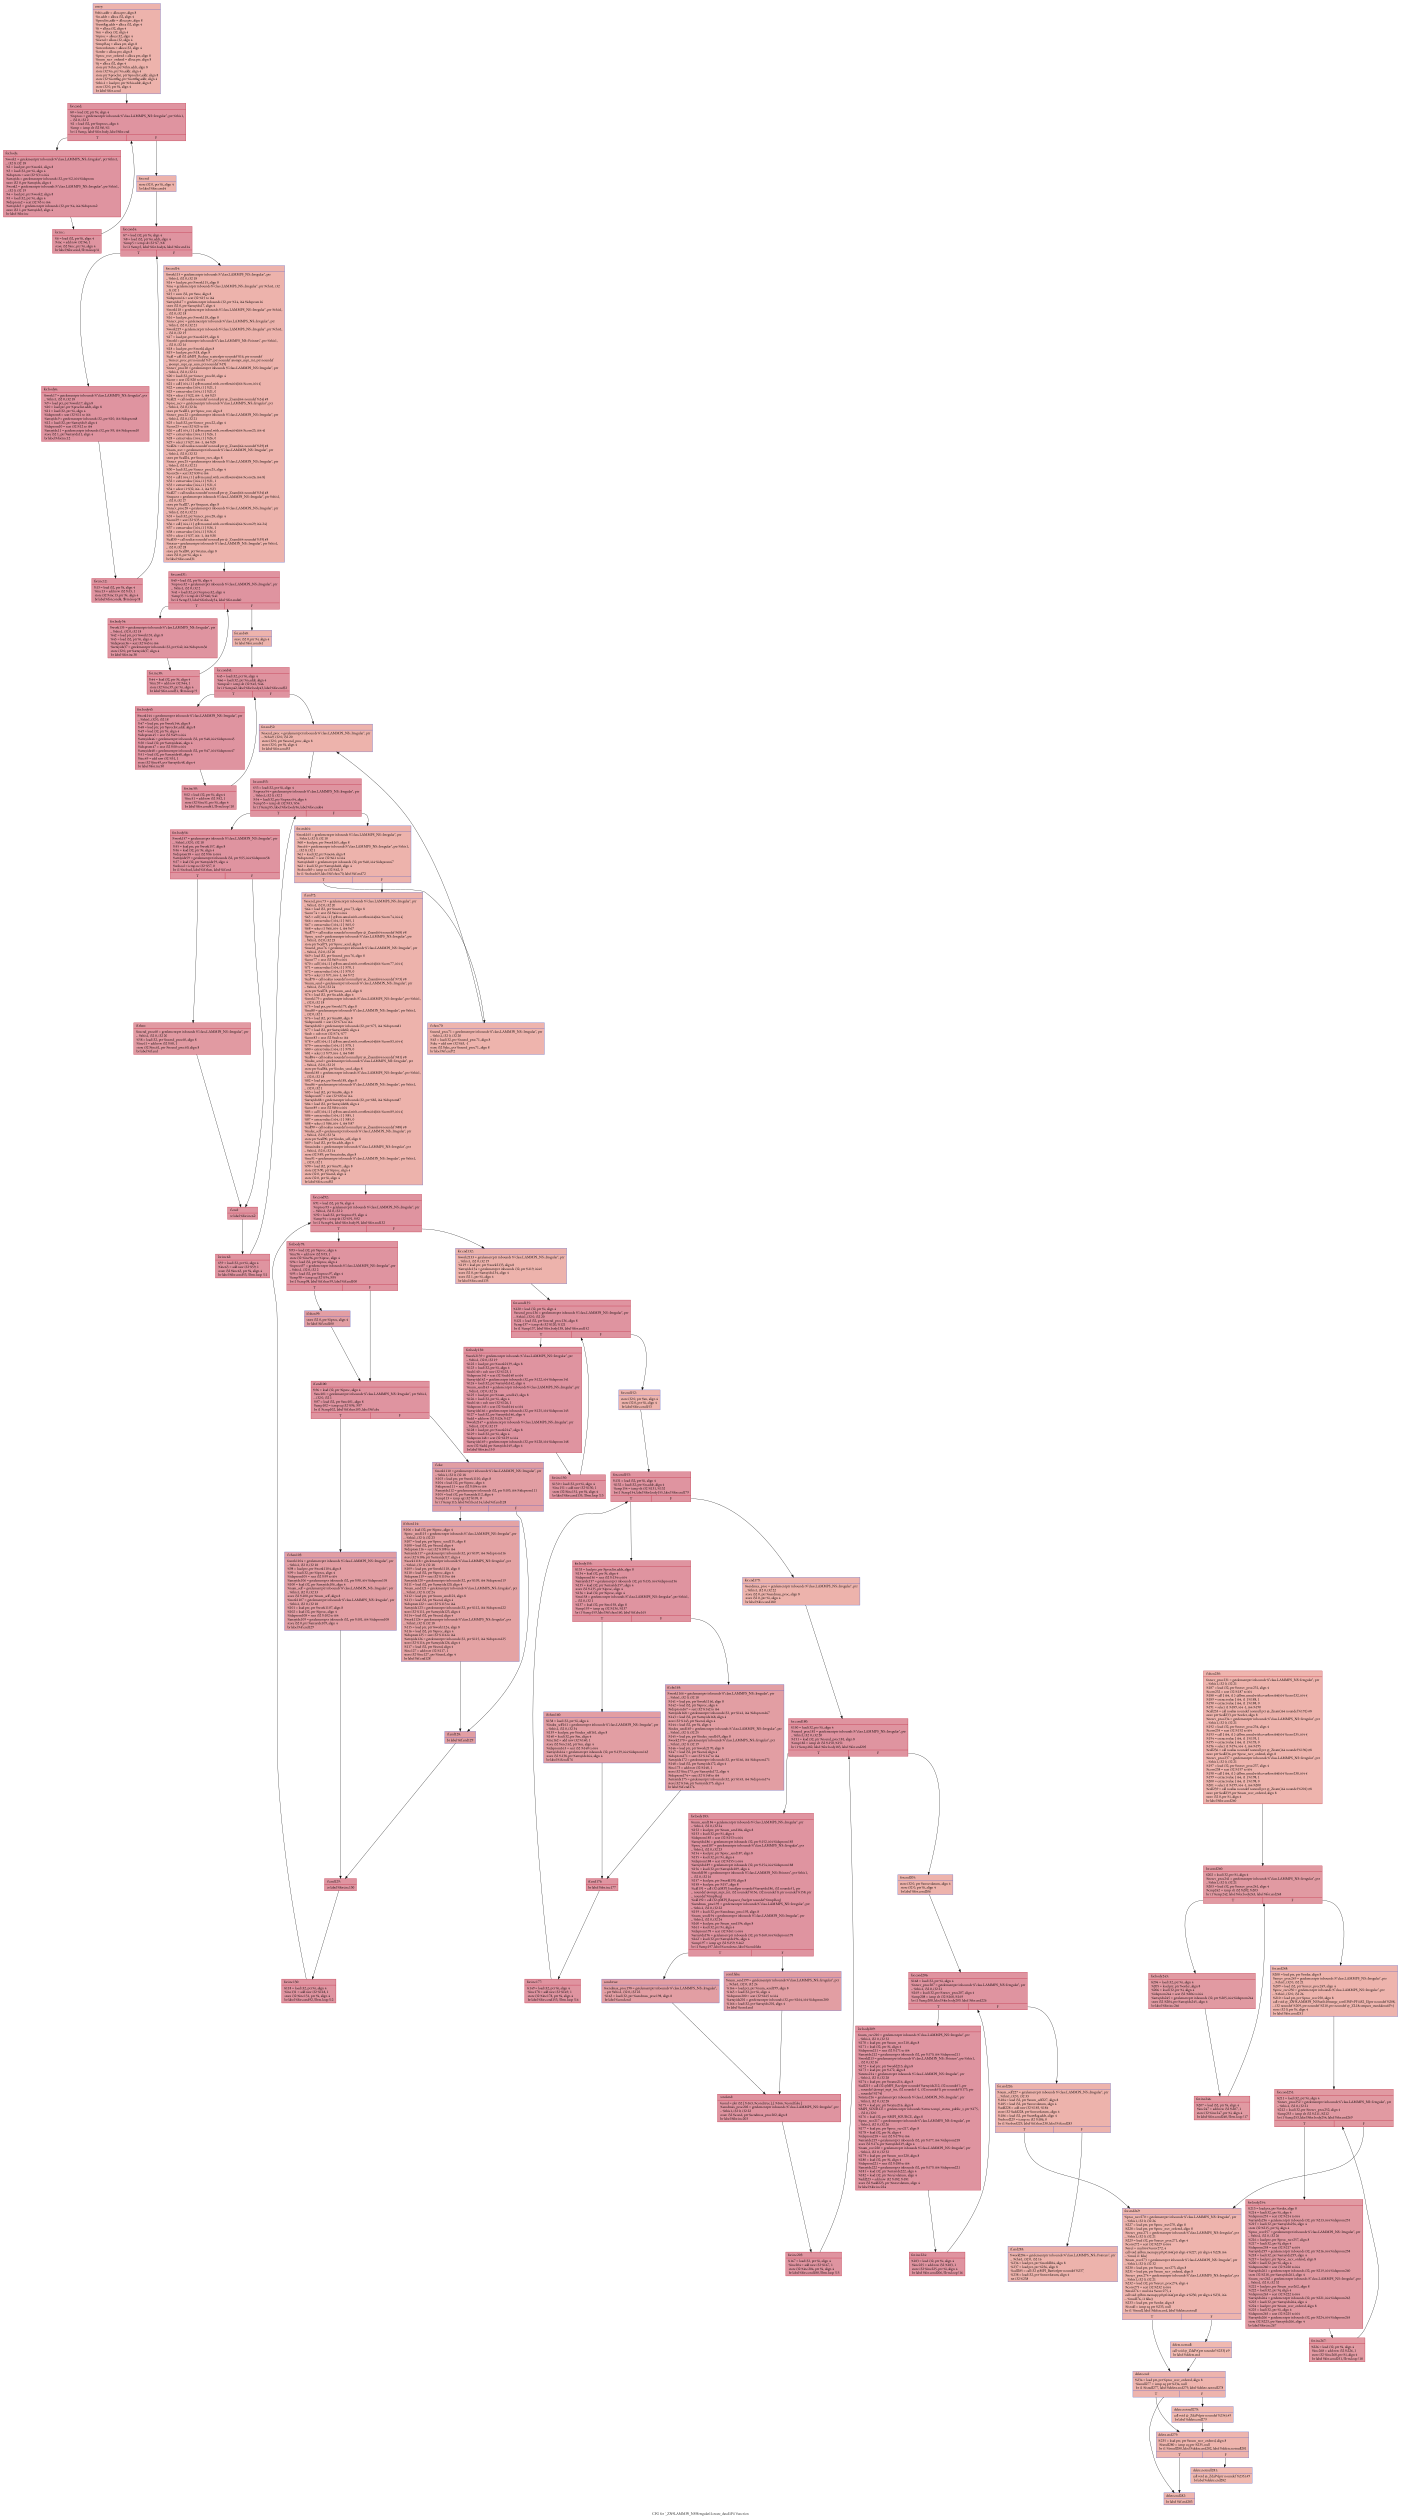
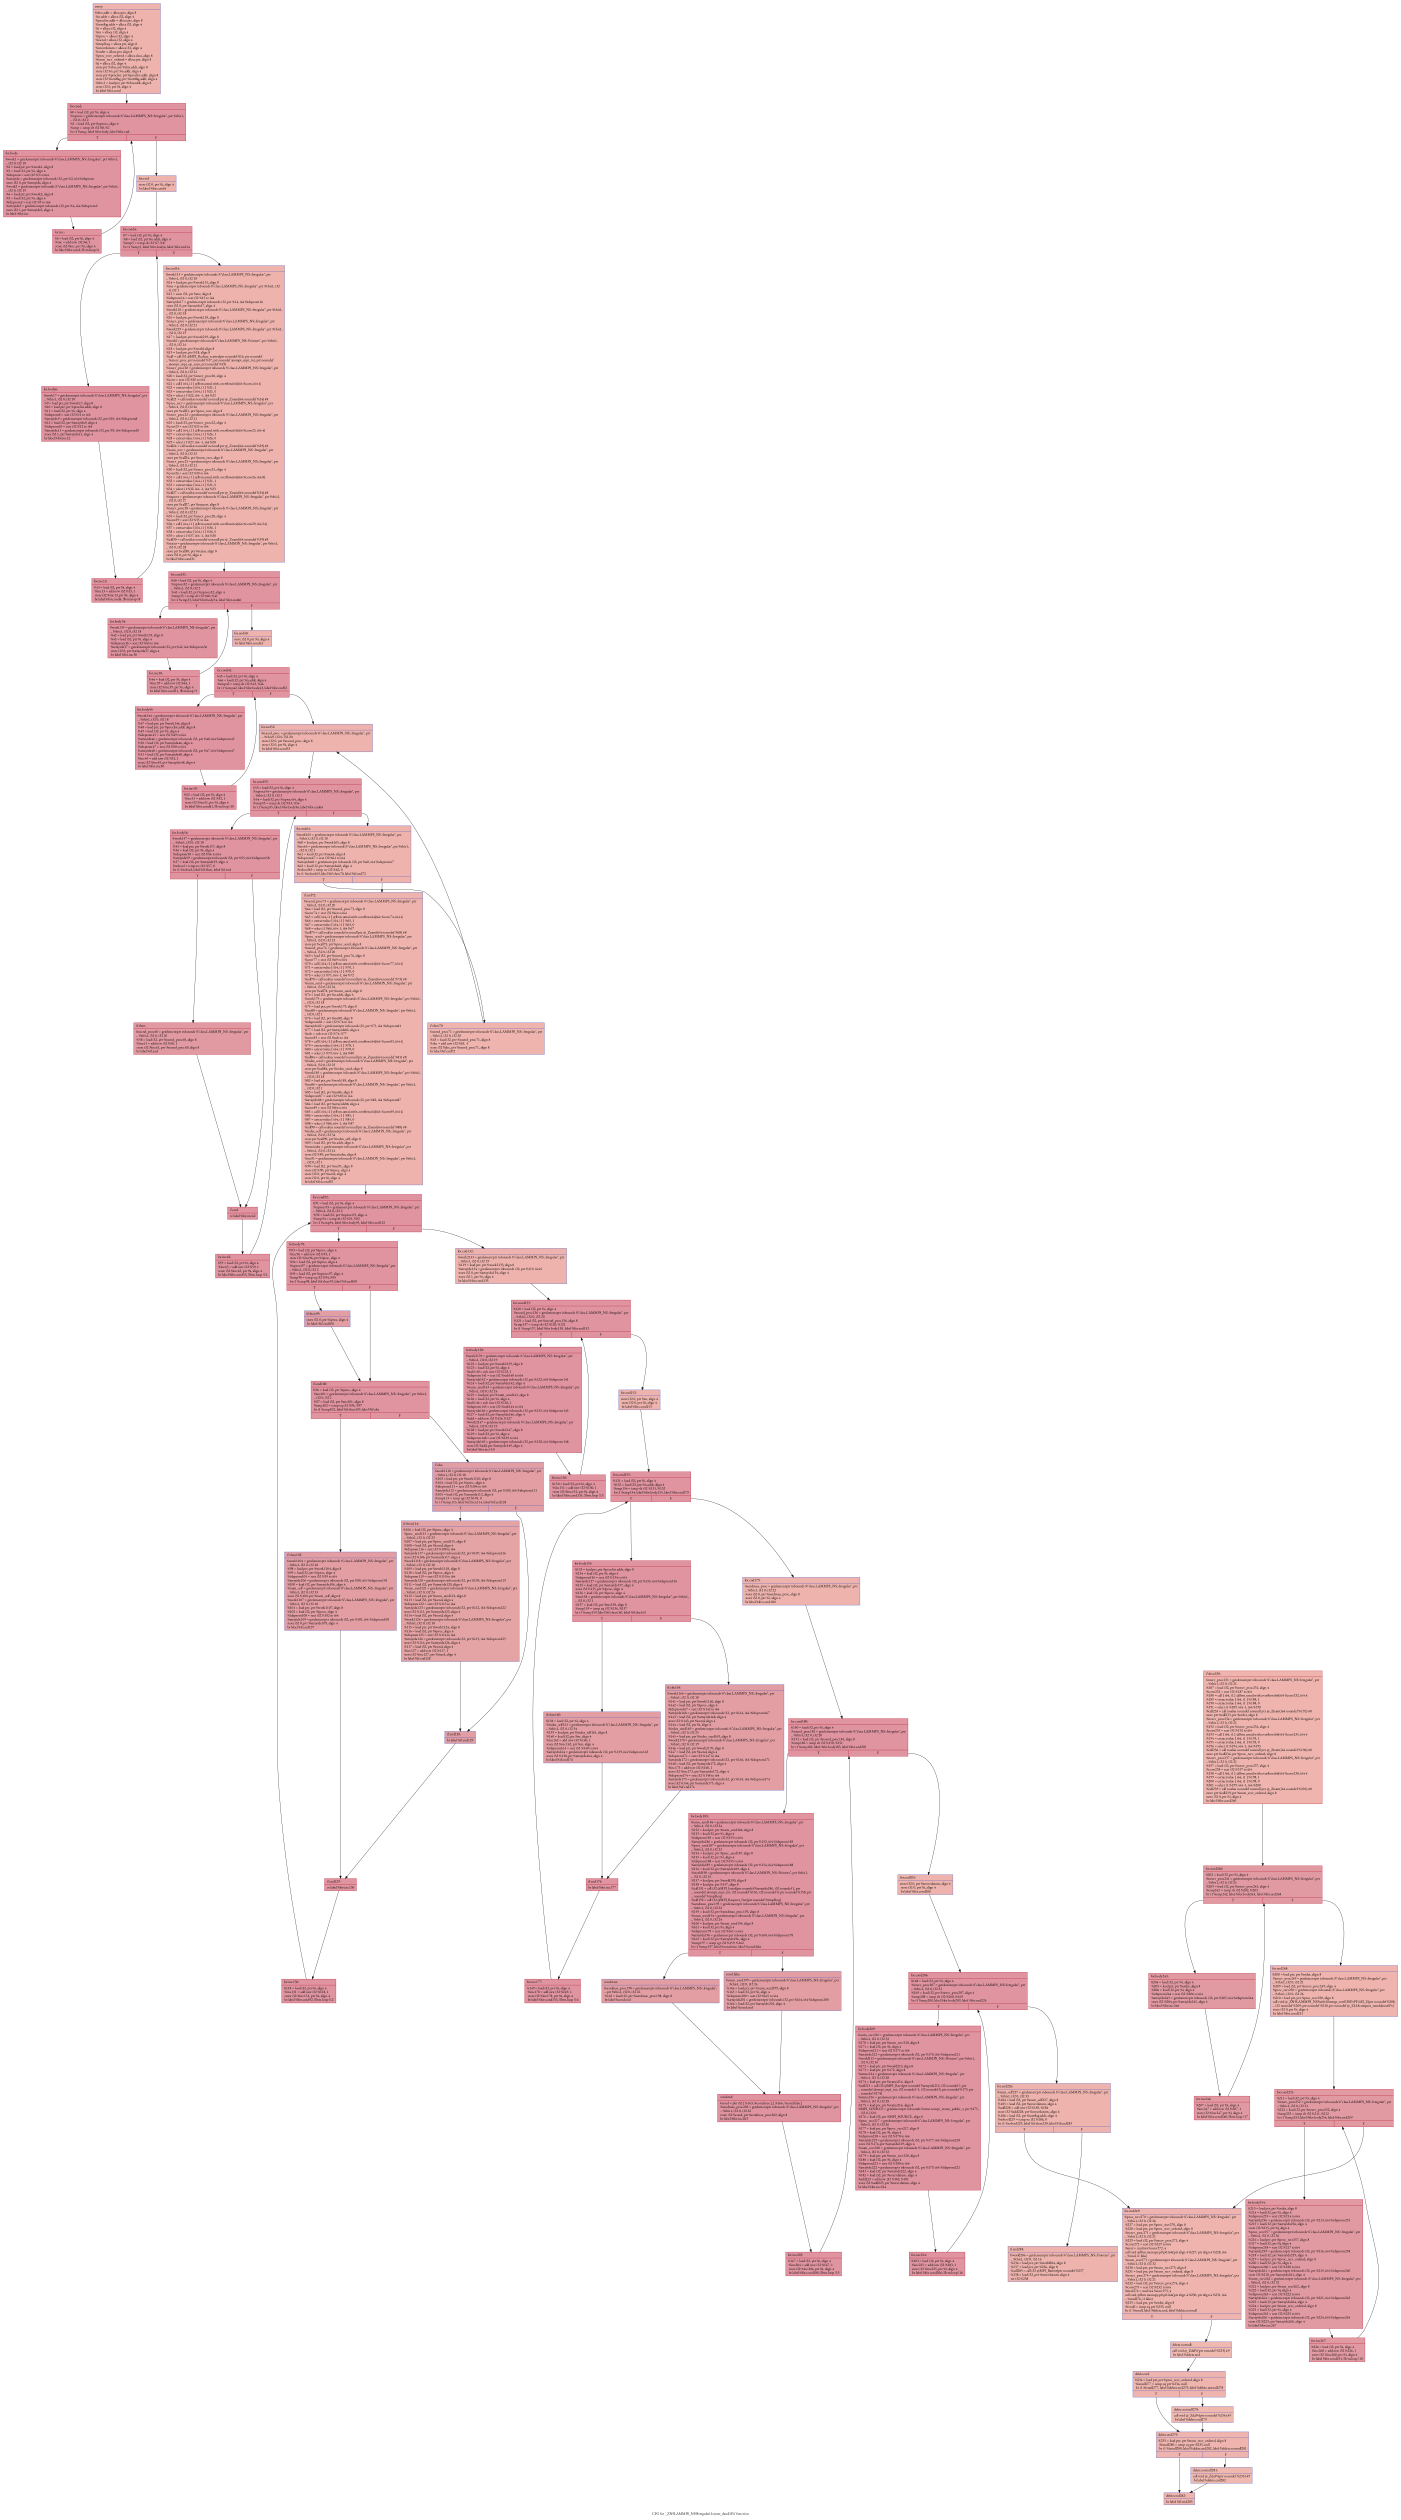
(123, 56) -> (124, 56)
(1157, 2346) -> none
(1151, 2445) -> (1200, 2487)
